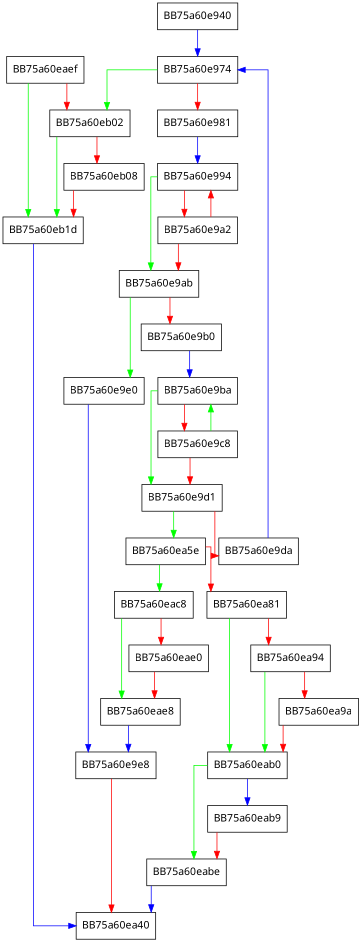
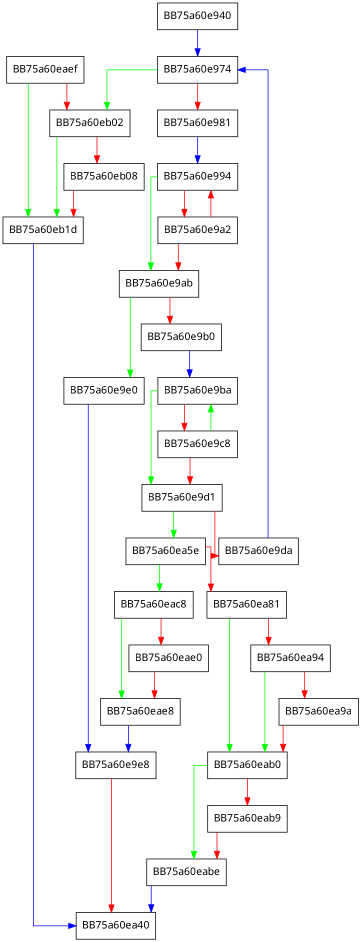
(247, 788) -> (247, 788)
